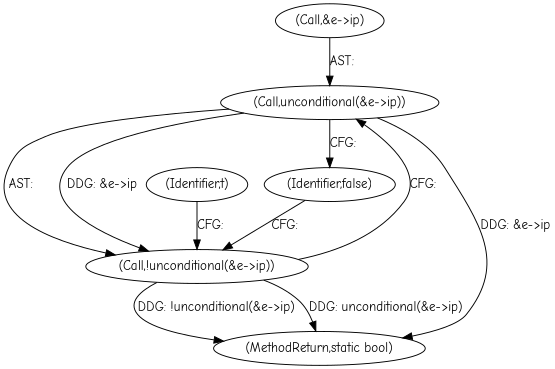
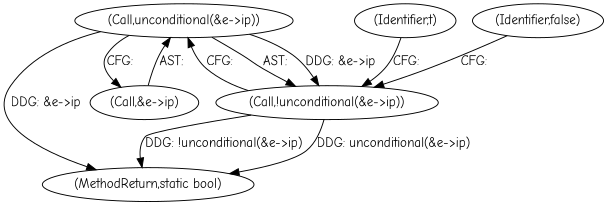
(330, 139) -> (107, 55)
